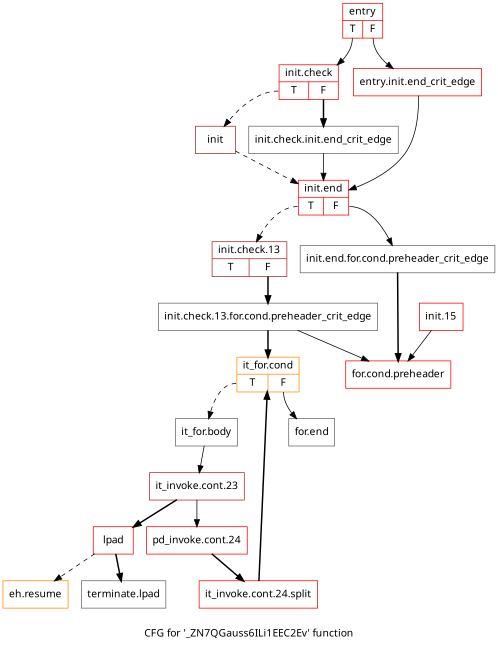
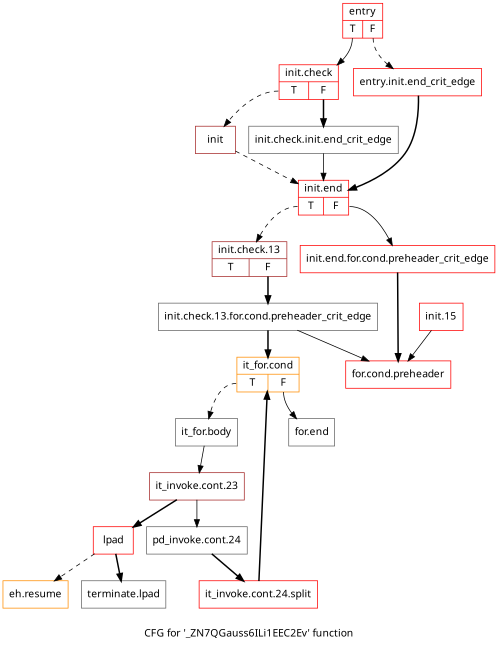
(377, 53) -> (377, 53)
(405, 154) -> (405, 154)
(398, 259) -> (398, 259)
(197, 540) -> (197, 540)
